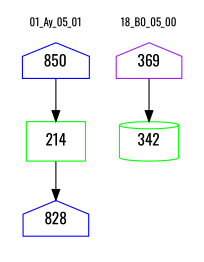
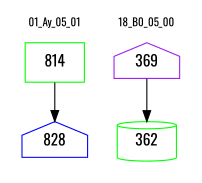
(56, 62) -> none
(56, 141) -> (55, 62)
(149, 141) -> (147, 141)
